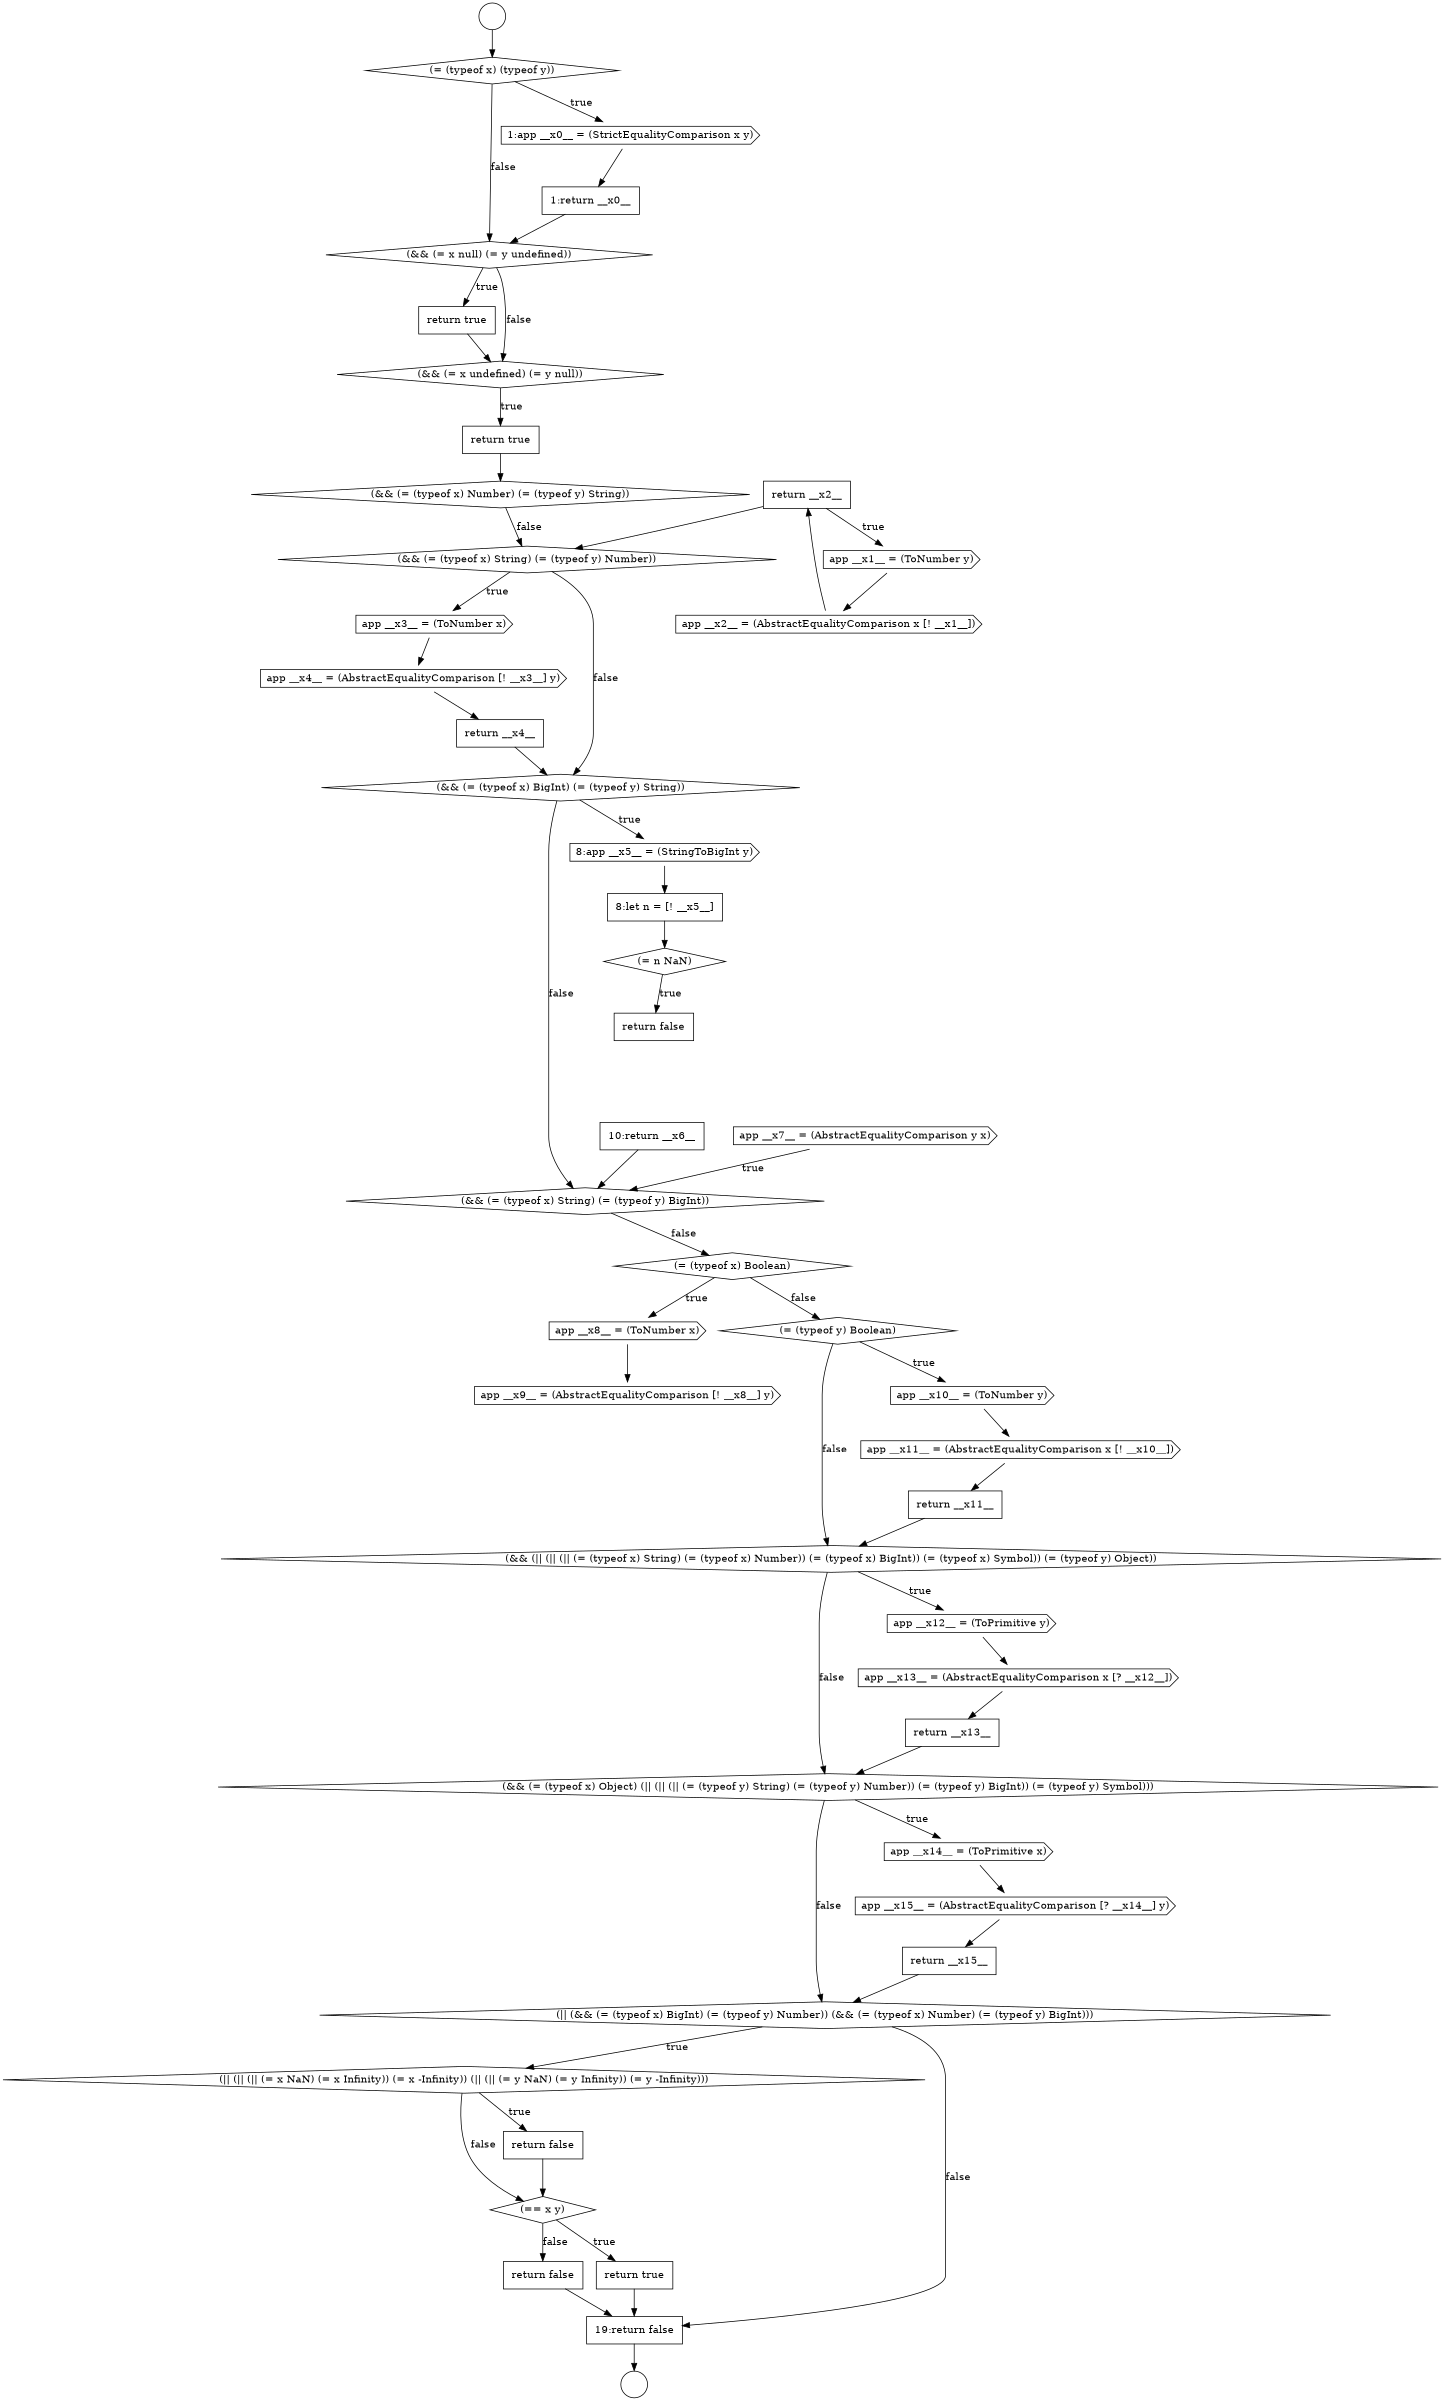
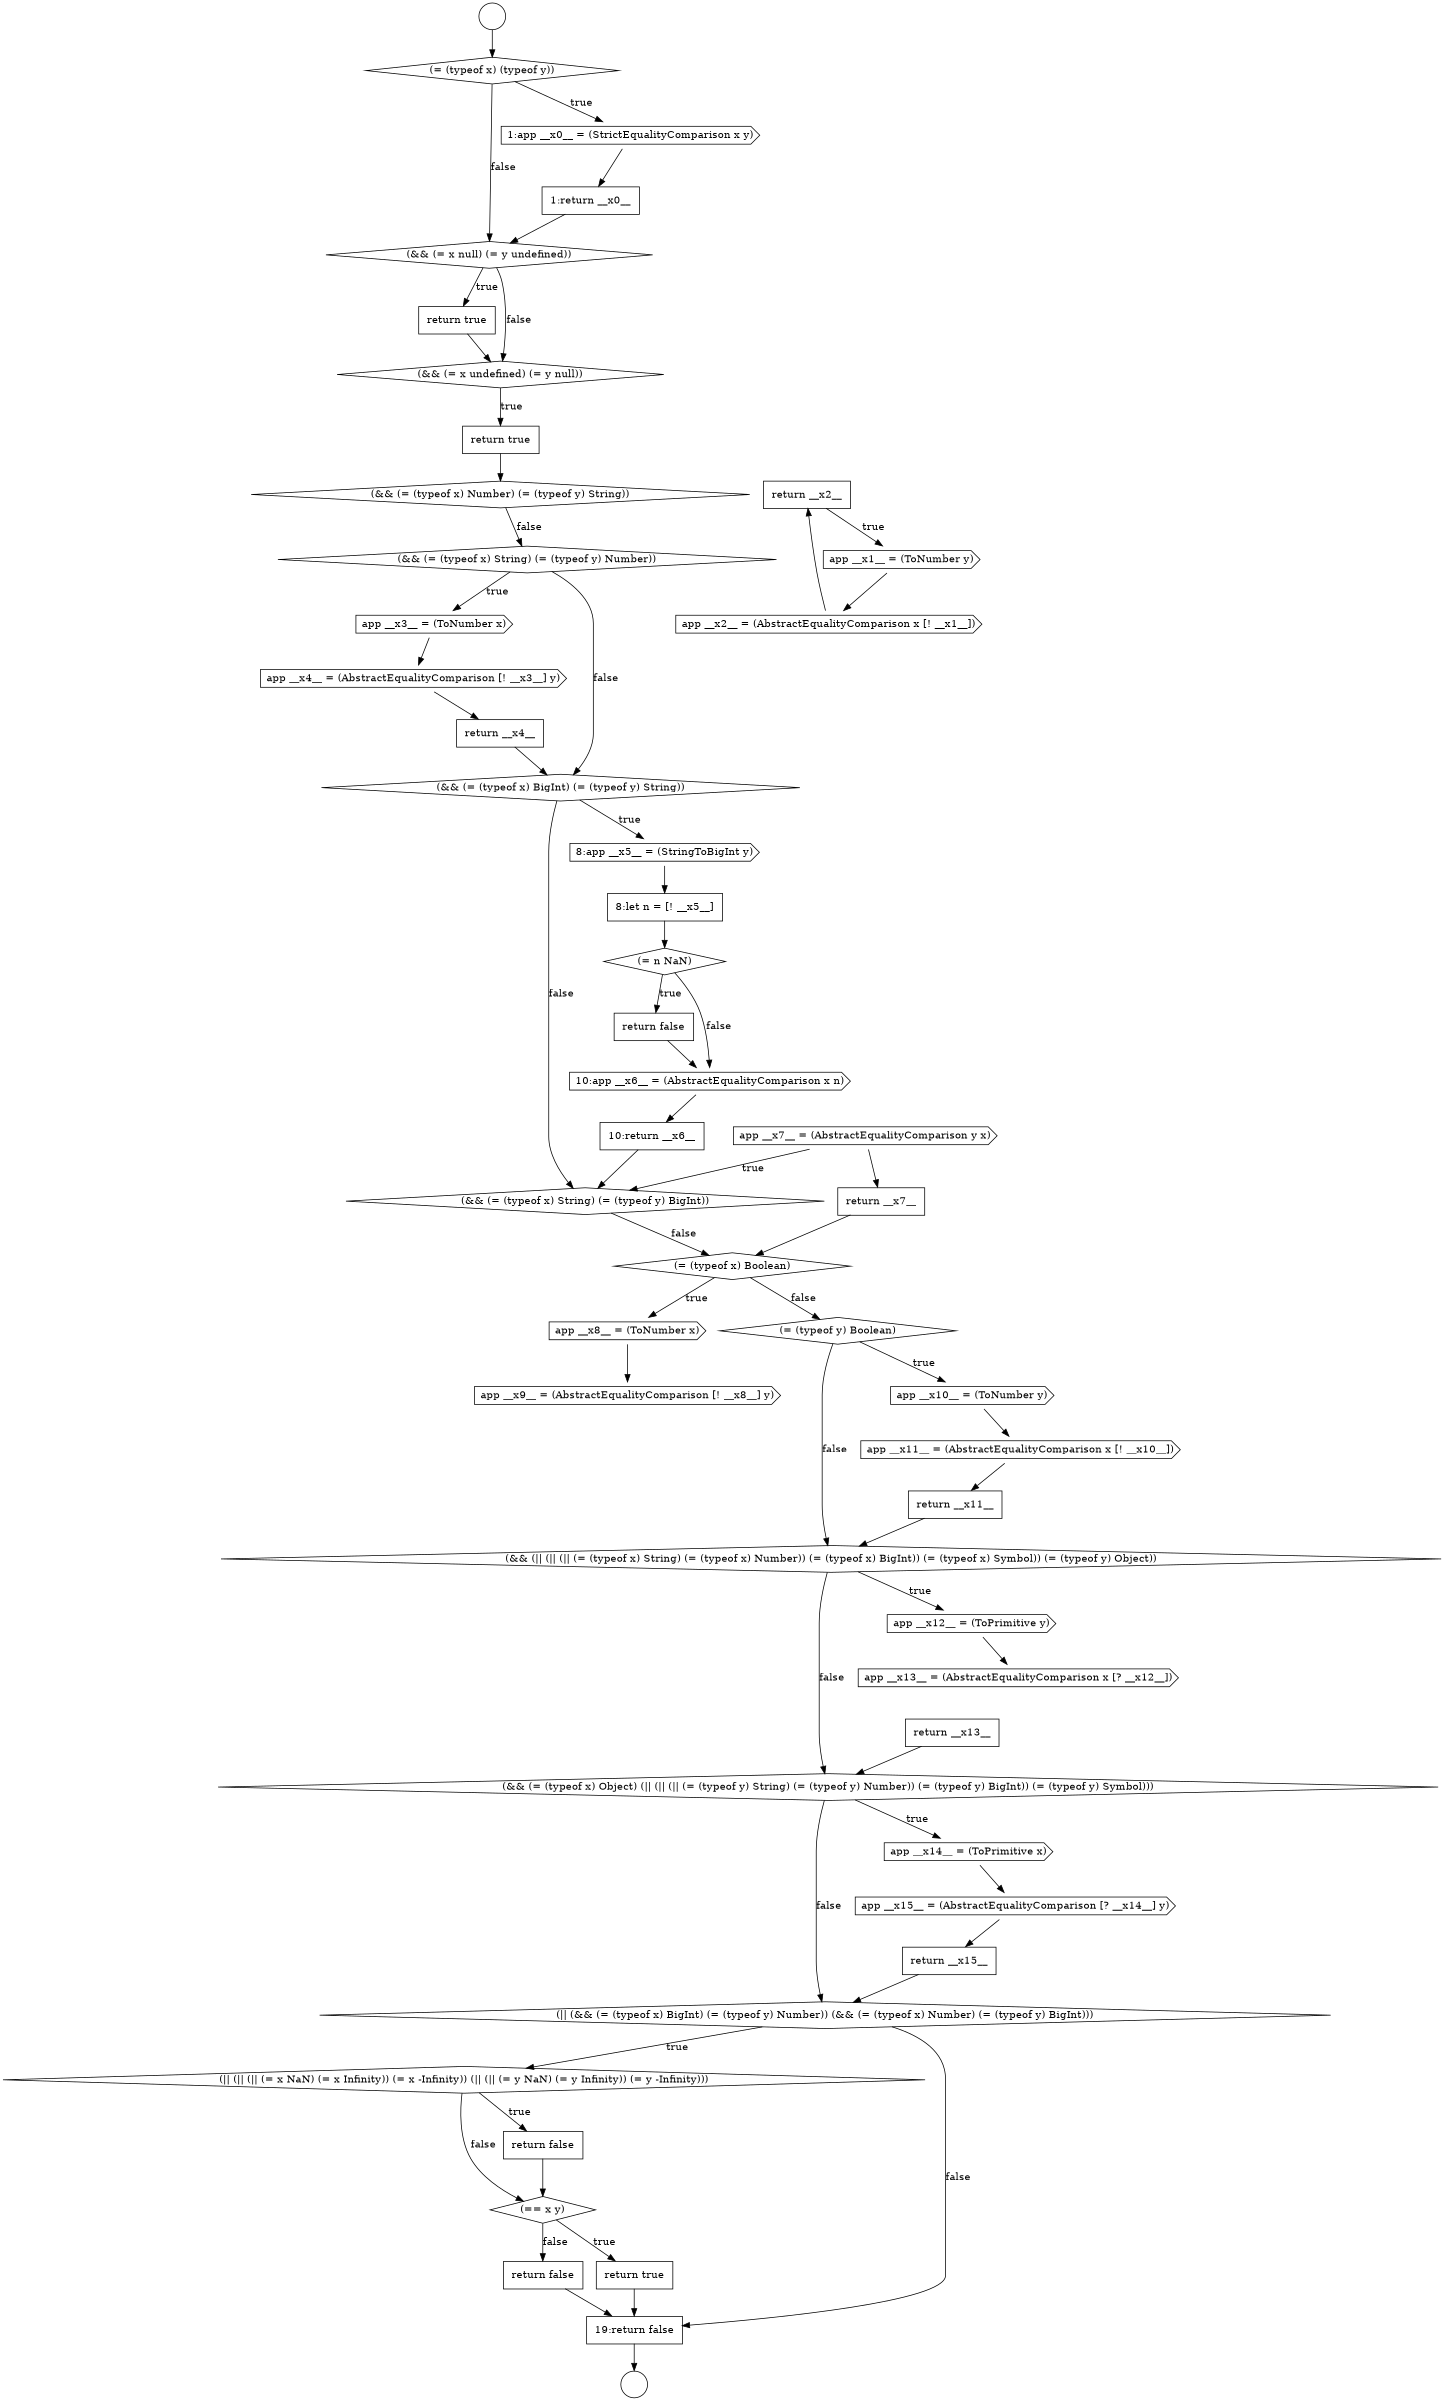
(673, 527) -> none
none -> (710, 1081)
none -> (881, 1201)
(988, 1703) -> none
